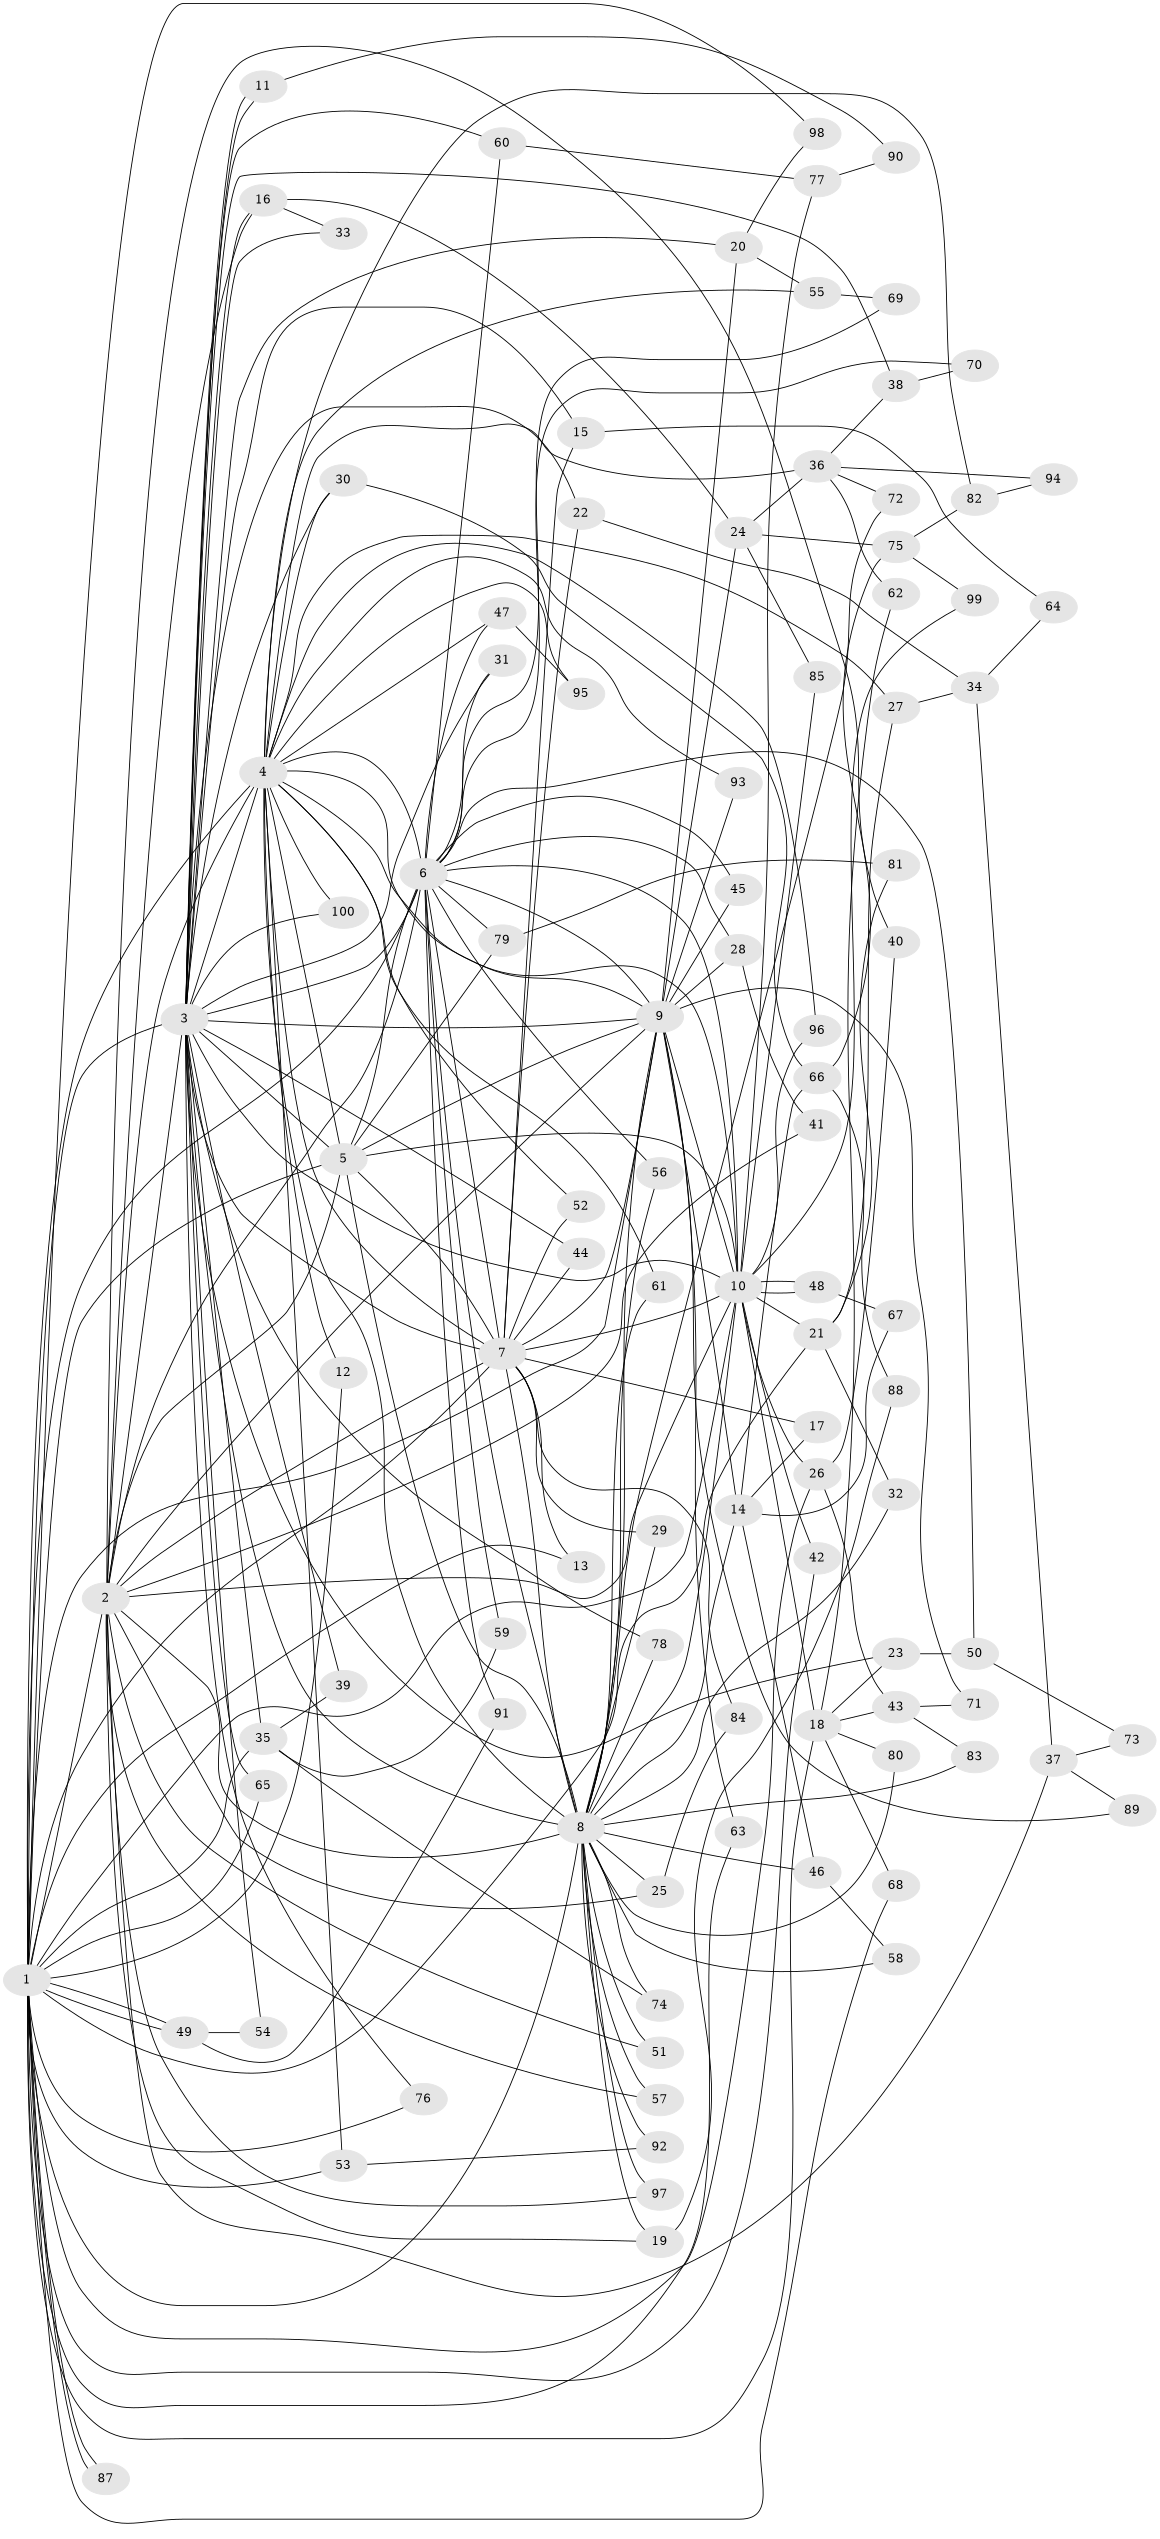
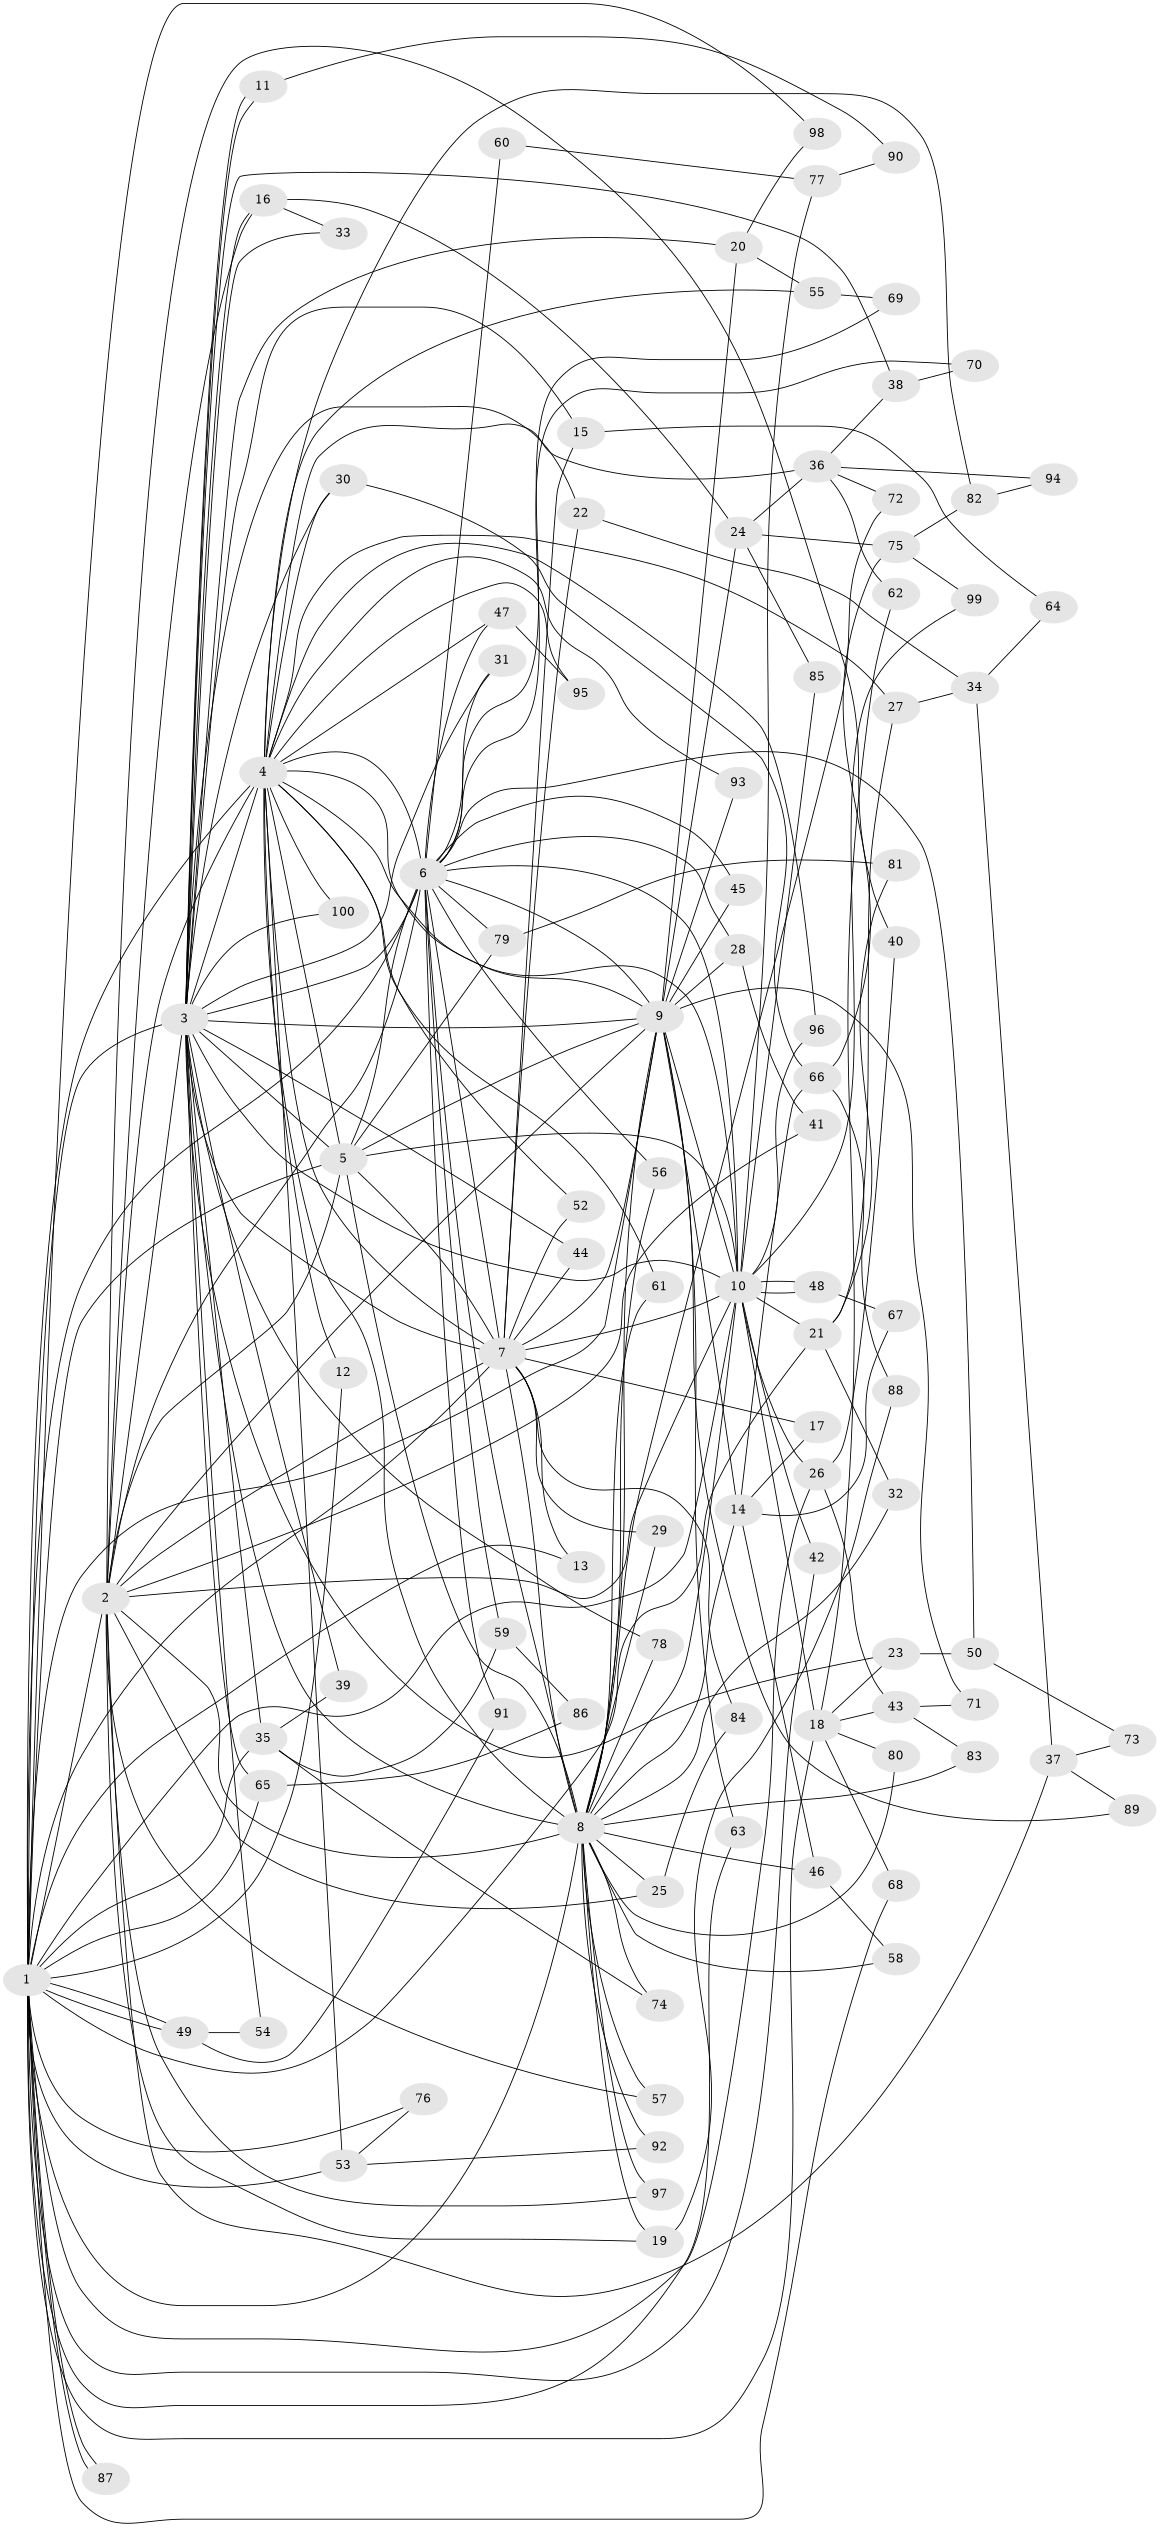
(207, 448) -> none
(208, 1614) -> (384, 2132)
none -> (581, 1714)
(660, 2053) -> none
